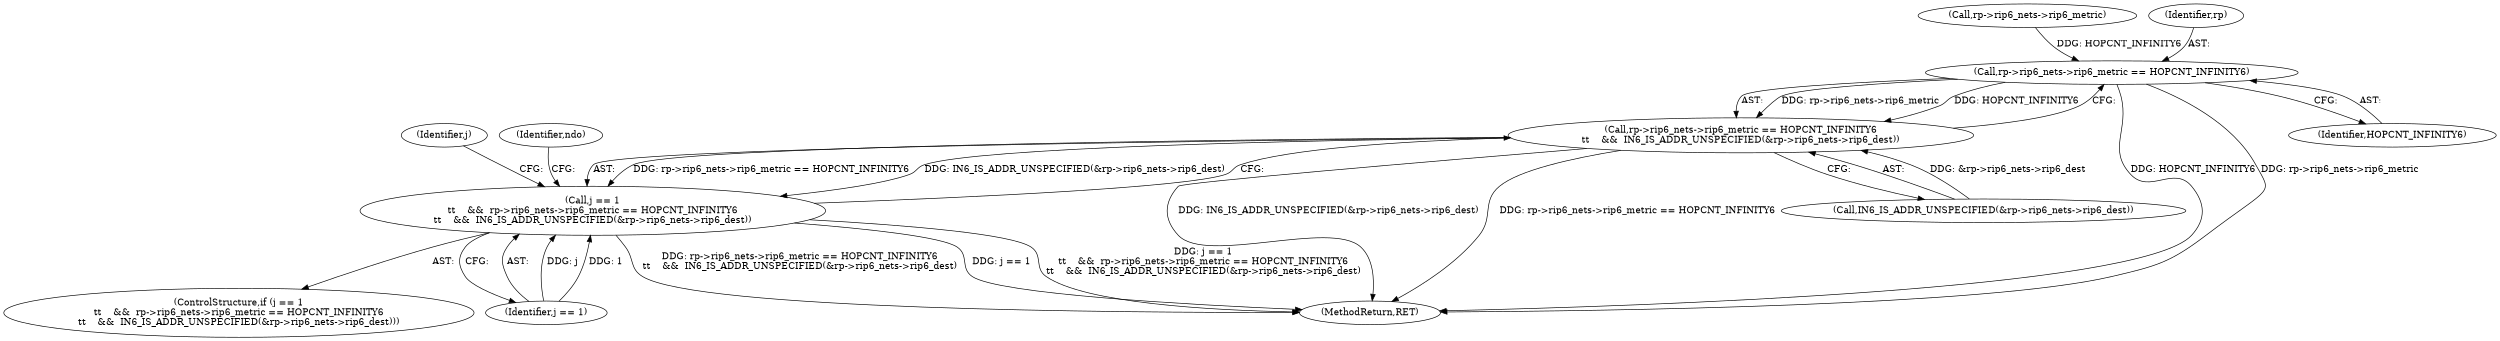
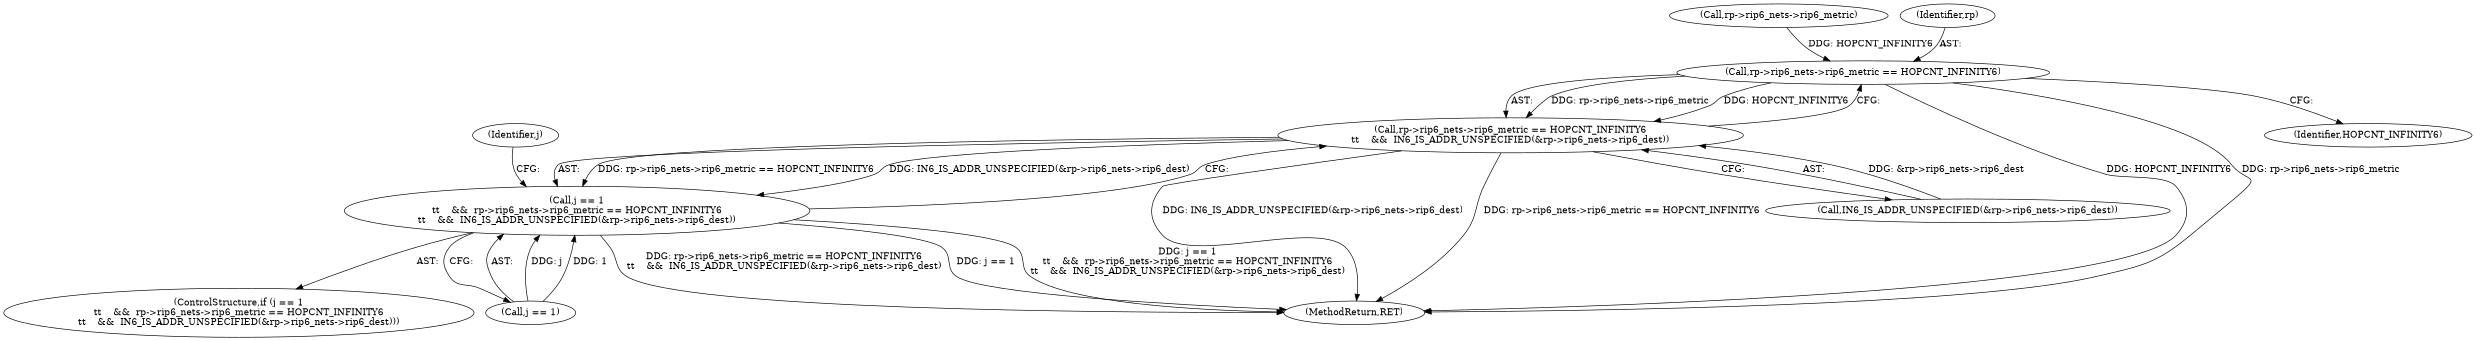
(2324, 91) -> none
(551, 135) -> none
(546, 313) -> (531, 313)
